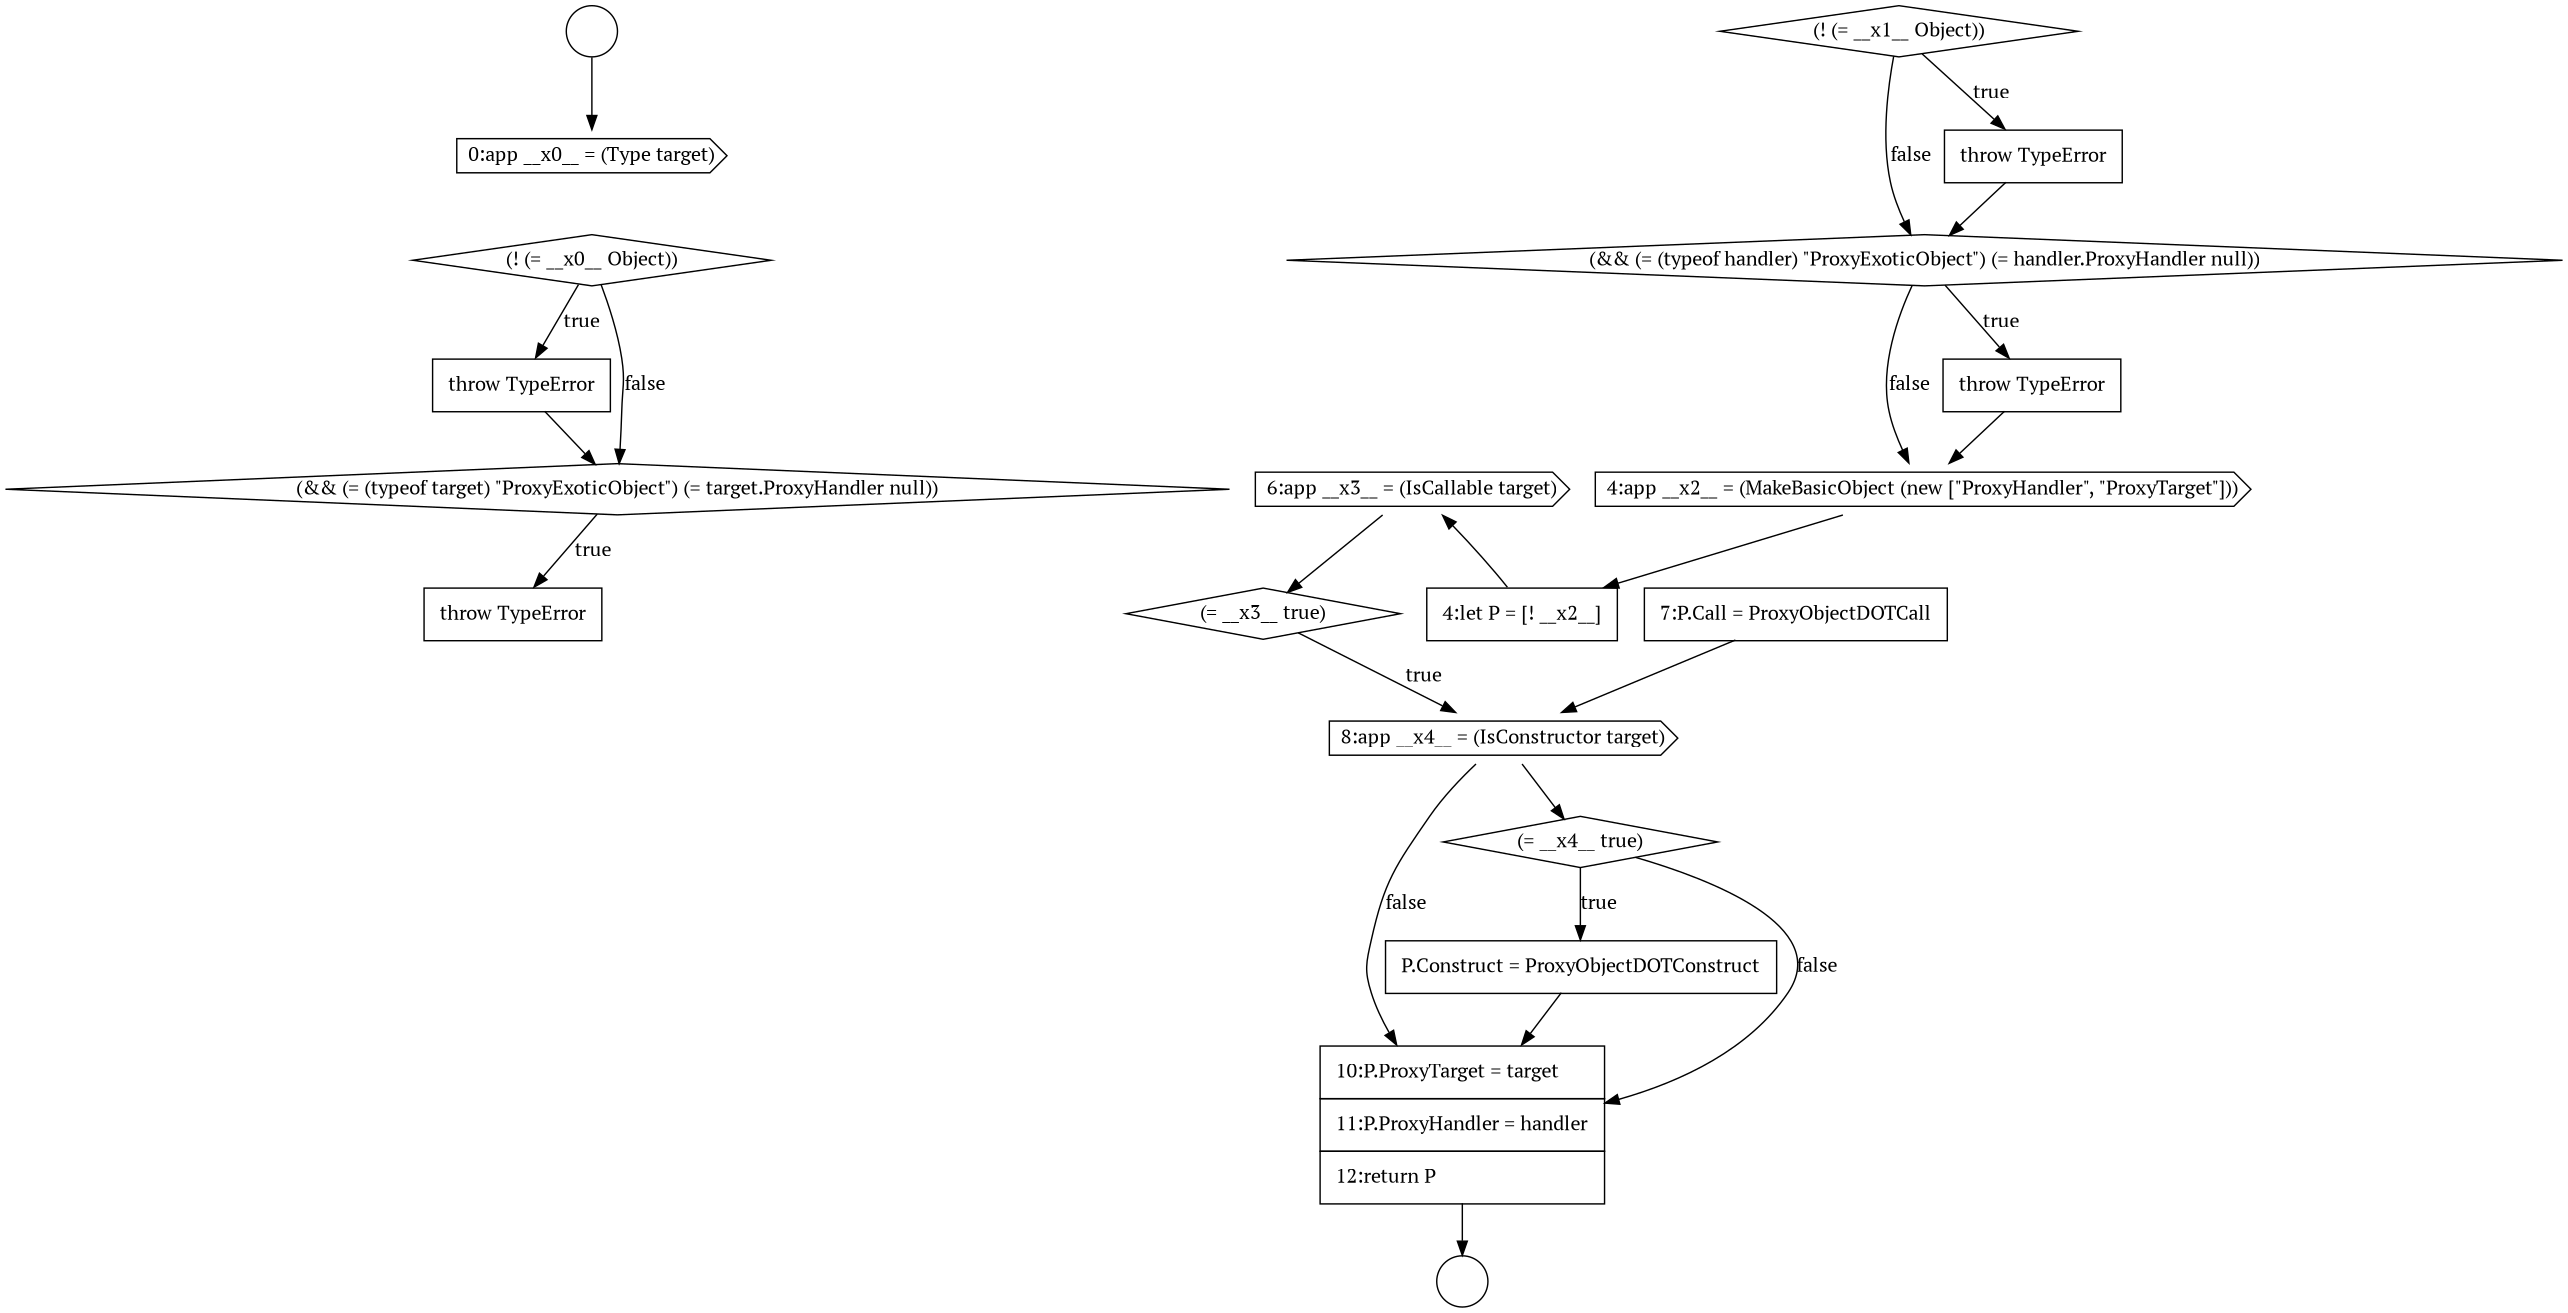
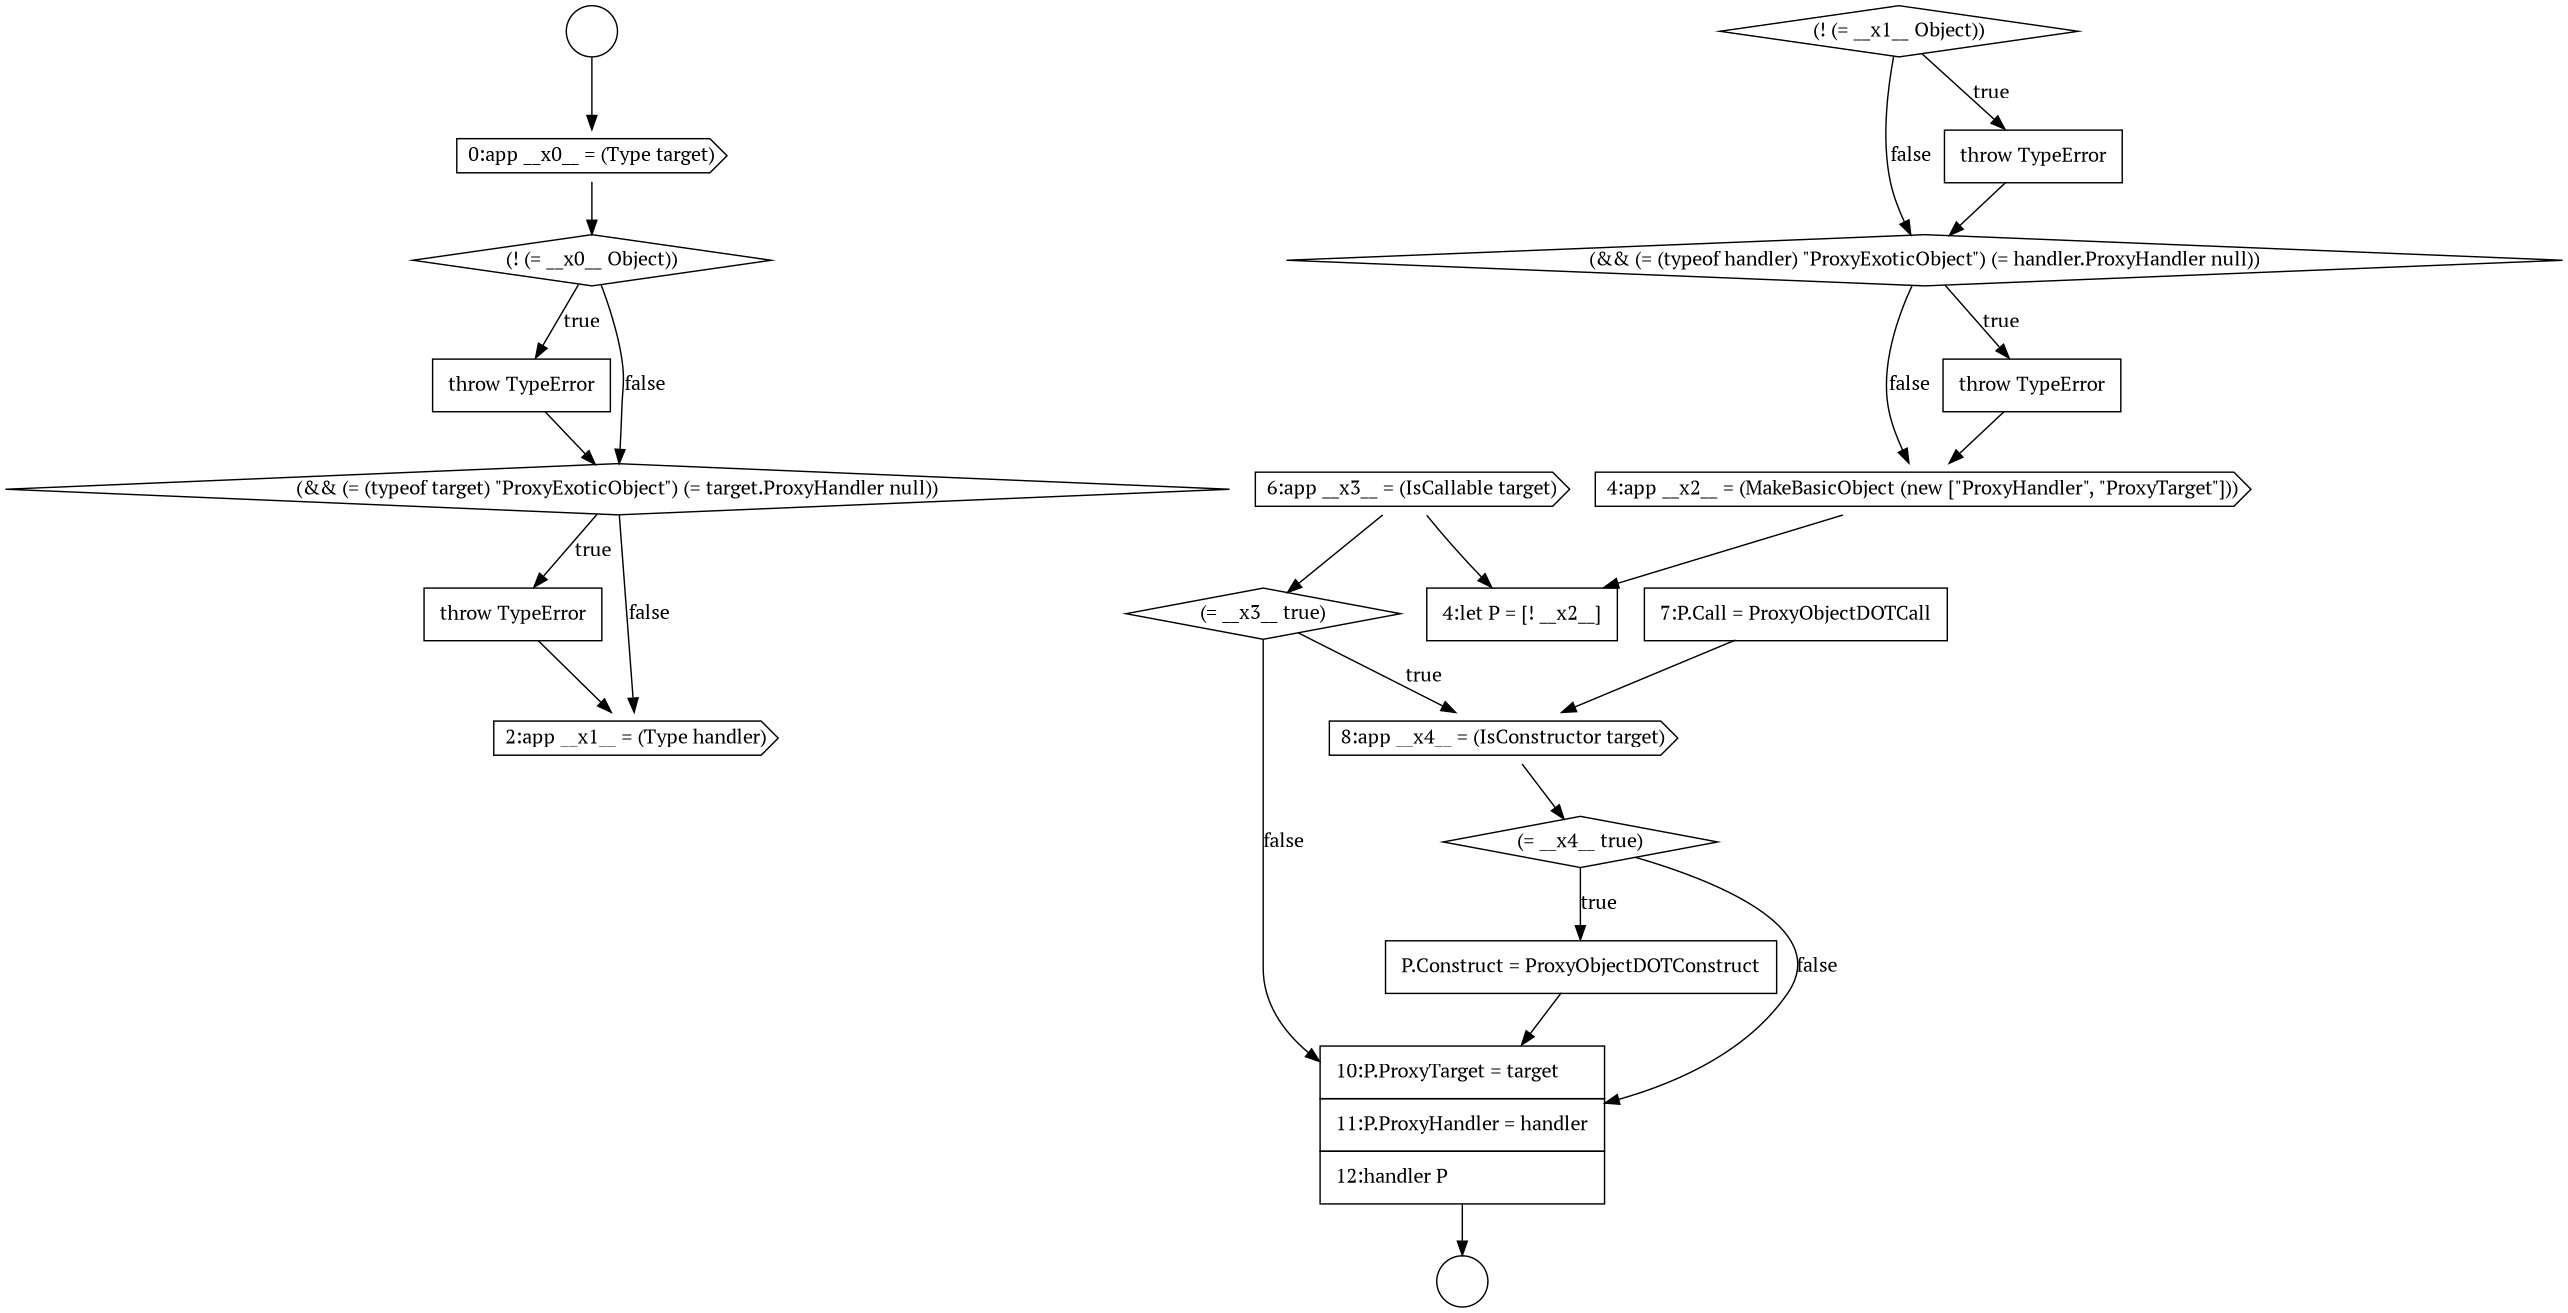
none -> (592, 201)
(1481, 556) -> (1453, 547)
none -> (636, 738)
(1387, 887) -> (1263, 853)
(1386, 1177) -> (1392, 1177)
